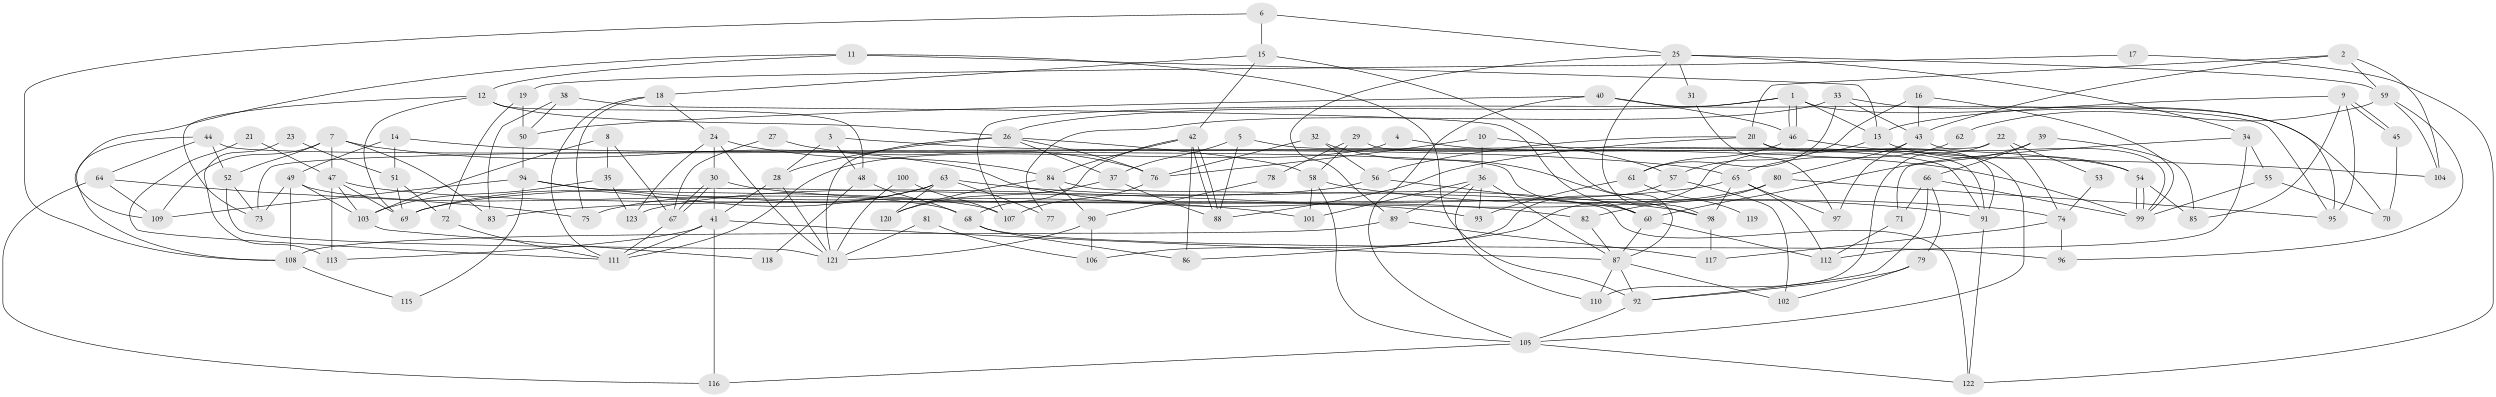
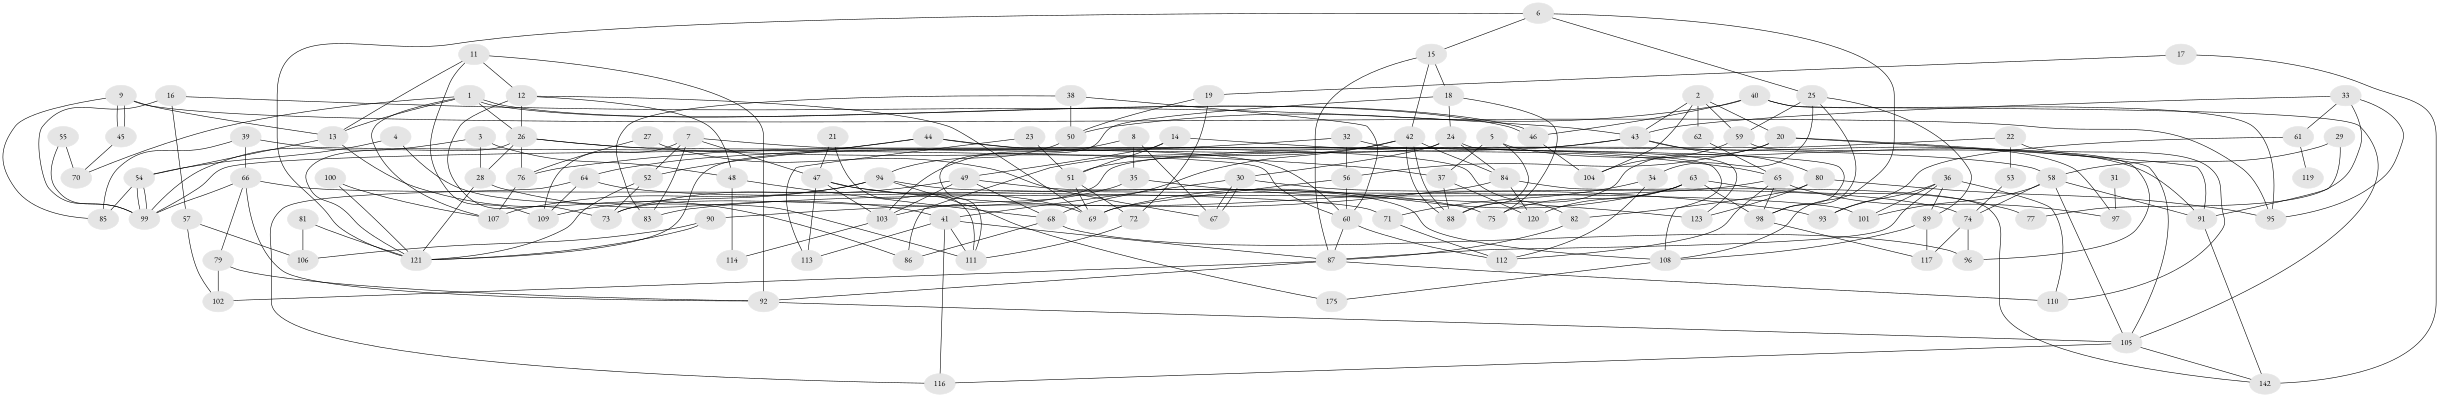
none -> (772, 22)
(1684, 75) -> none
(2162, 115) -> (1698, 116)
(1482, 137) -> none
none -> (1351, 152)
(1712, 157) -> none
(2257, 157) -> none
(2037, 175) -> (2010, 199)
(1271, 178) -> none
(640, 242) -> none
(767, 260) -> (732, 260)
(407, 302) -> (1332, 302)
(1968, 384) -> (2265, 384)
